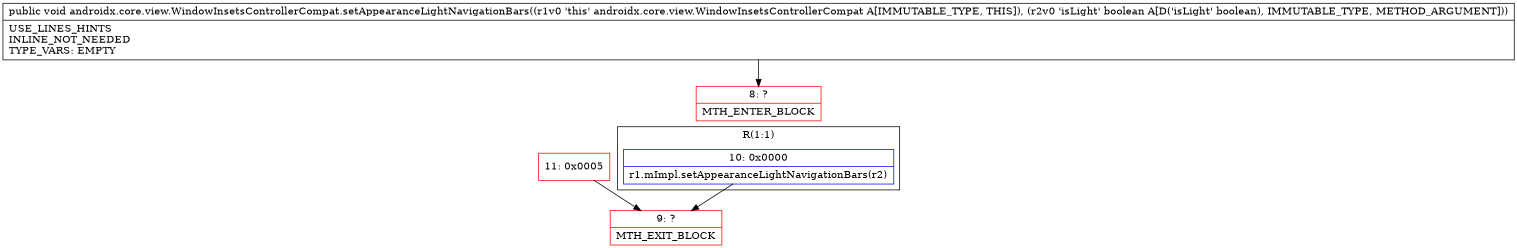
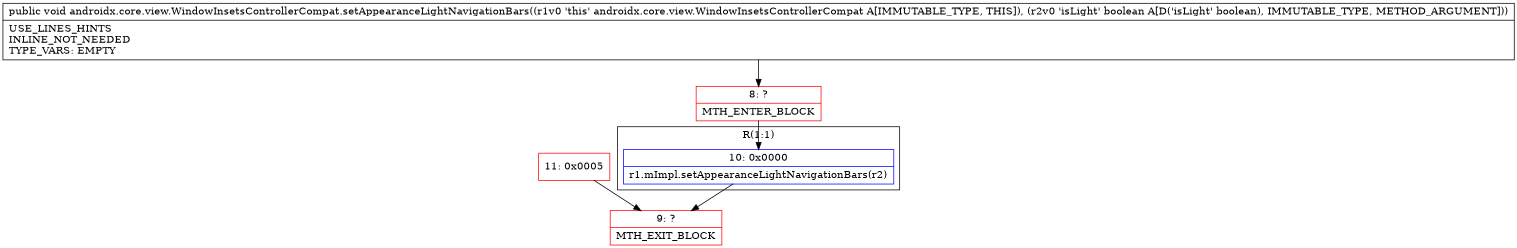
none -> (759, 131)
